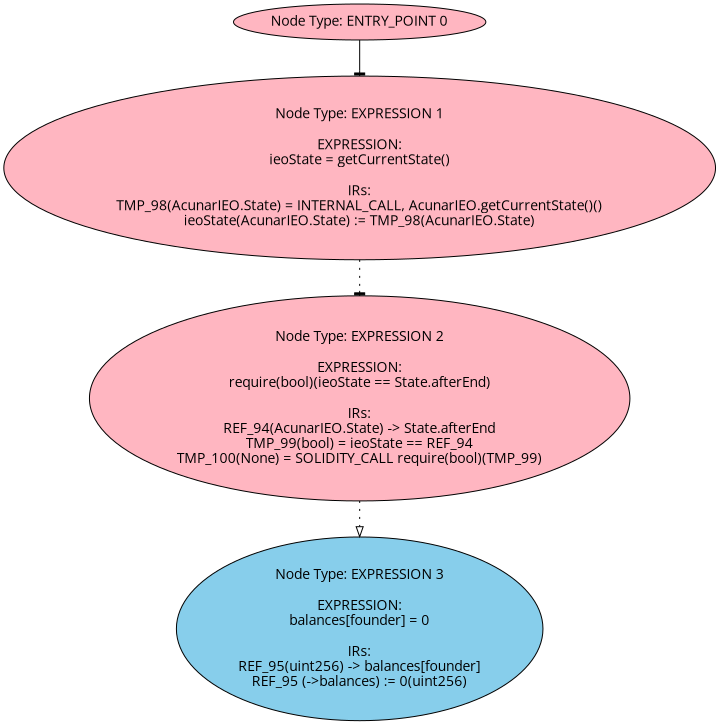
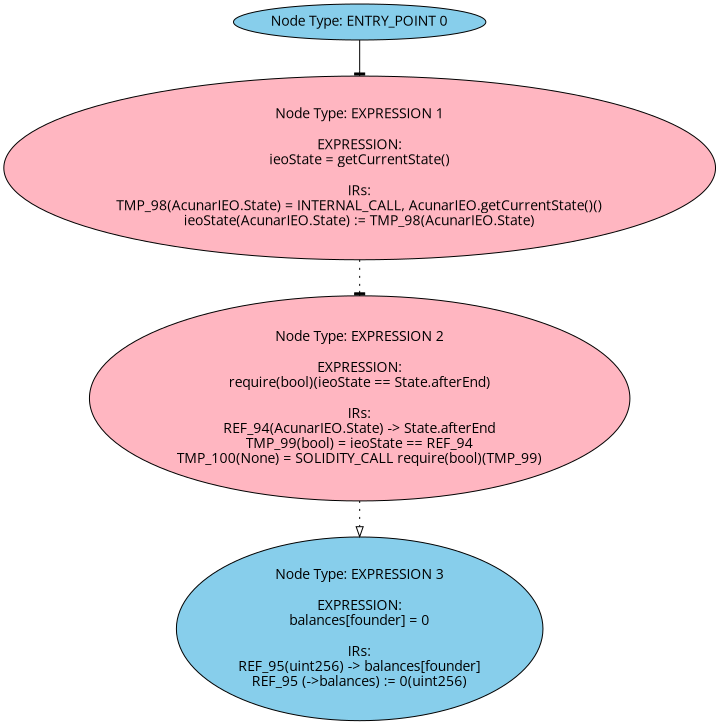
(360, 22) -> (360, 22)
